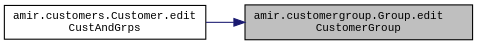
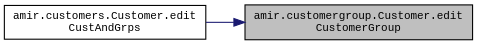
(359, 22) -> (359, 22)
